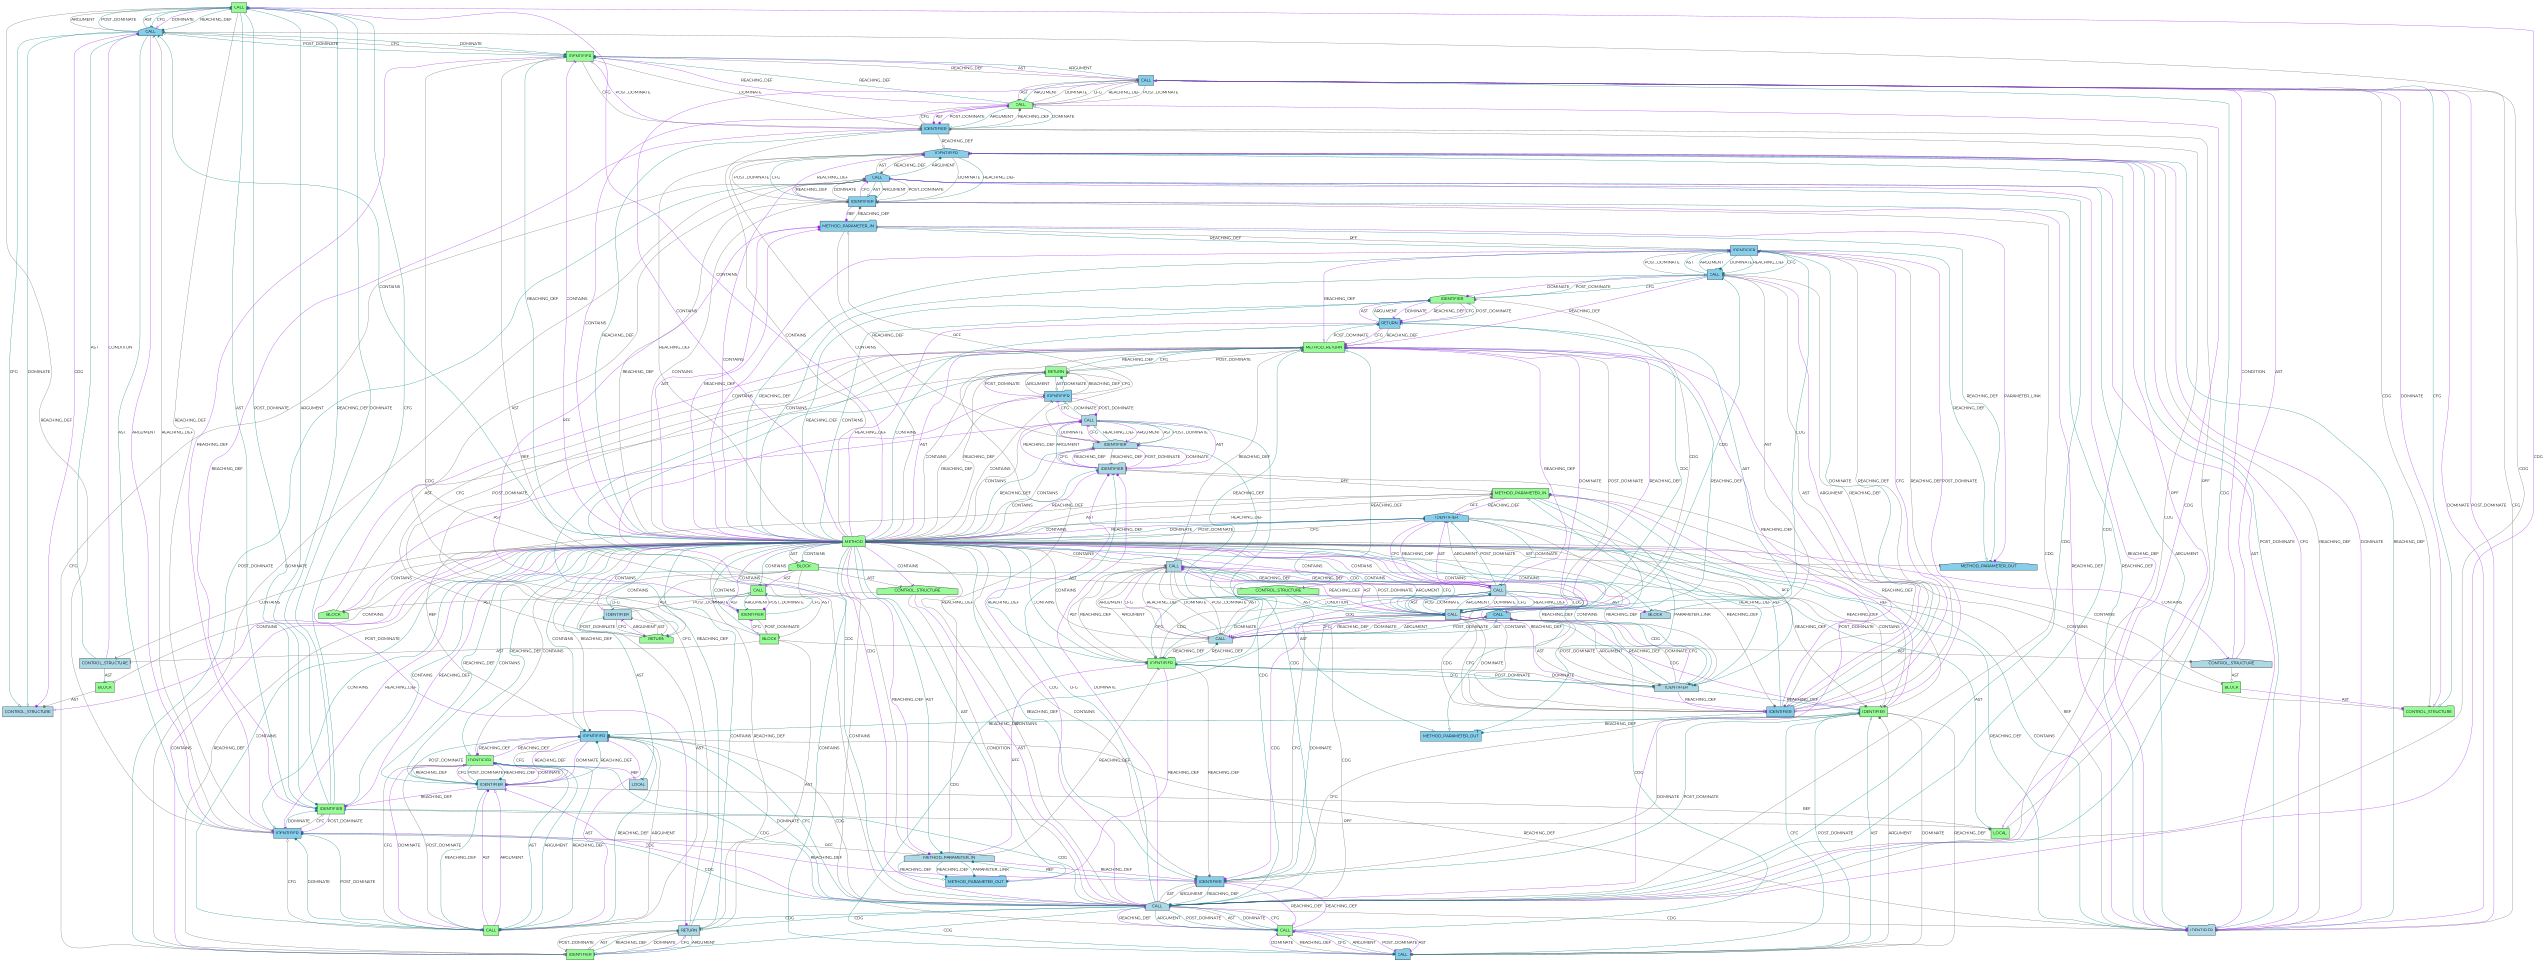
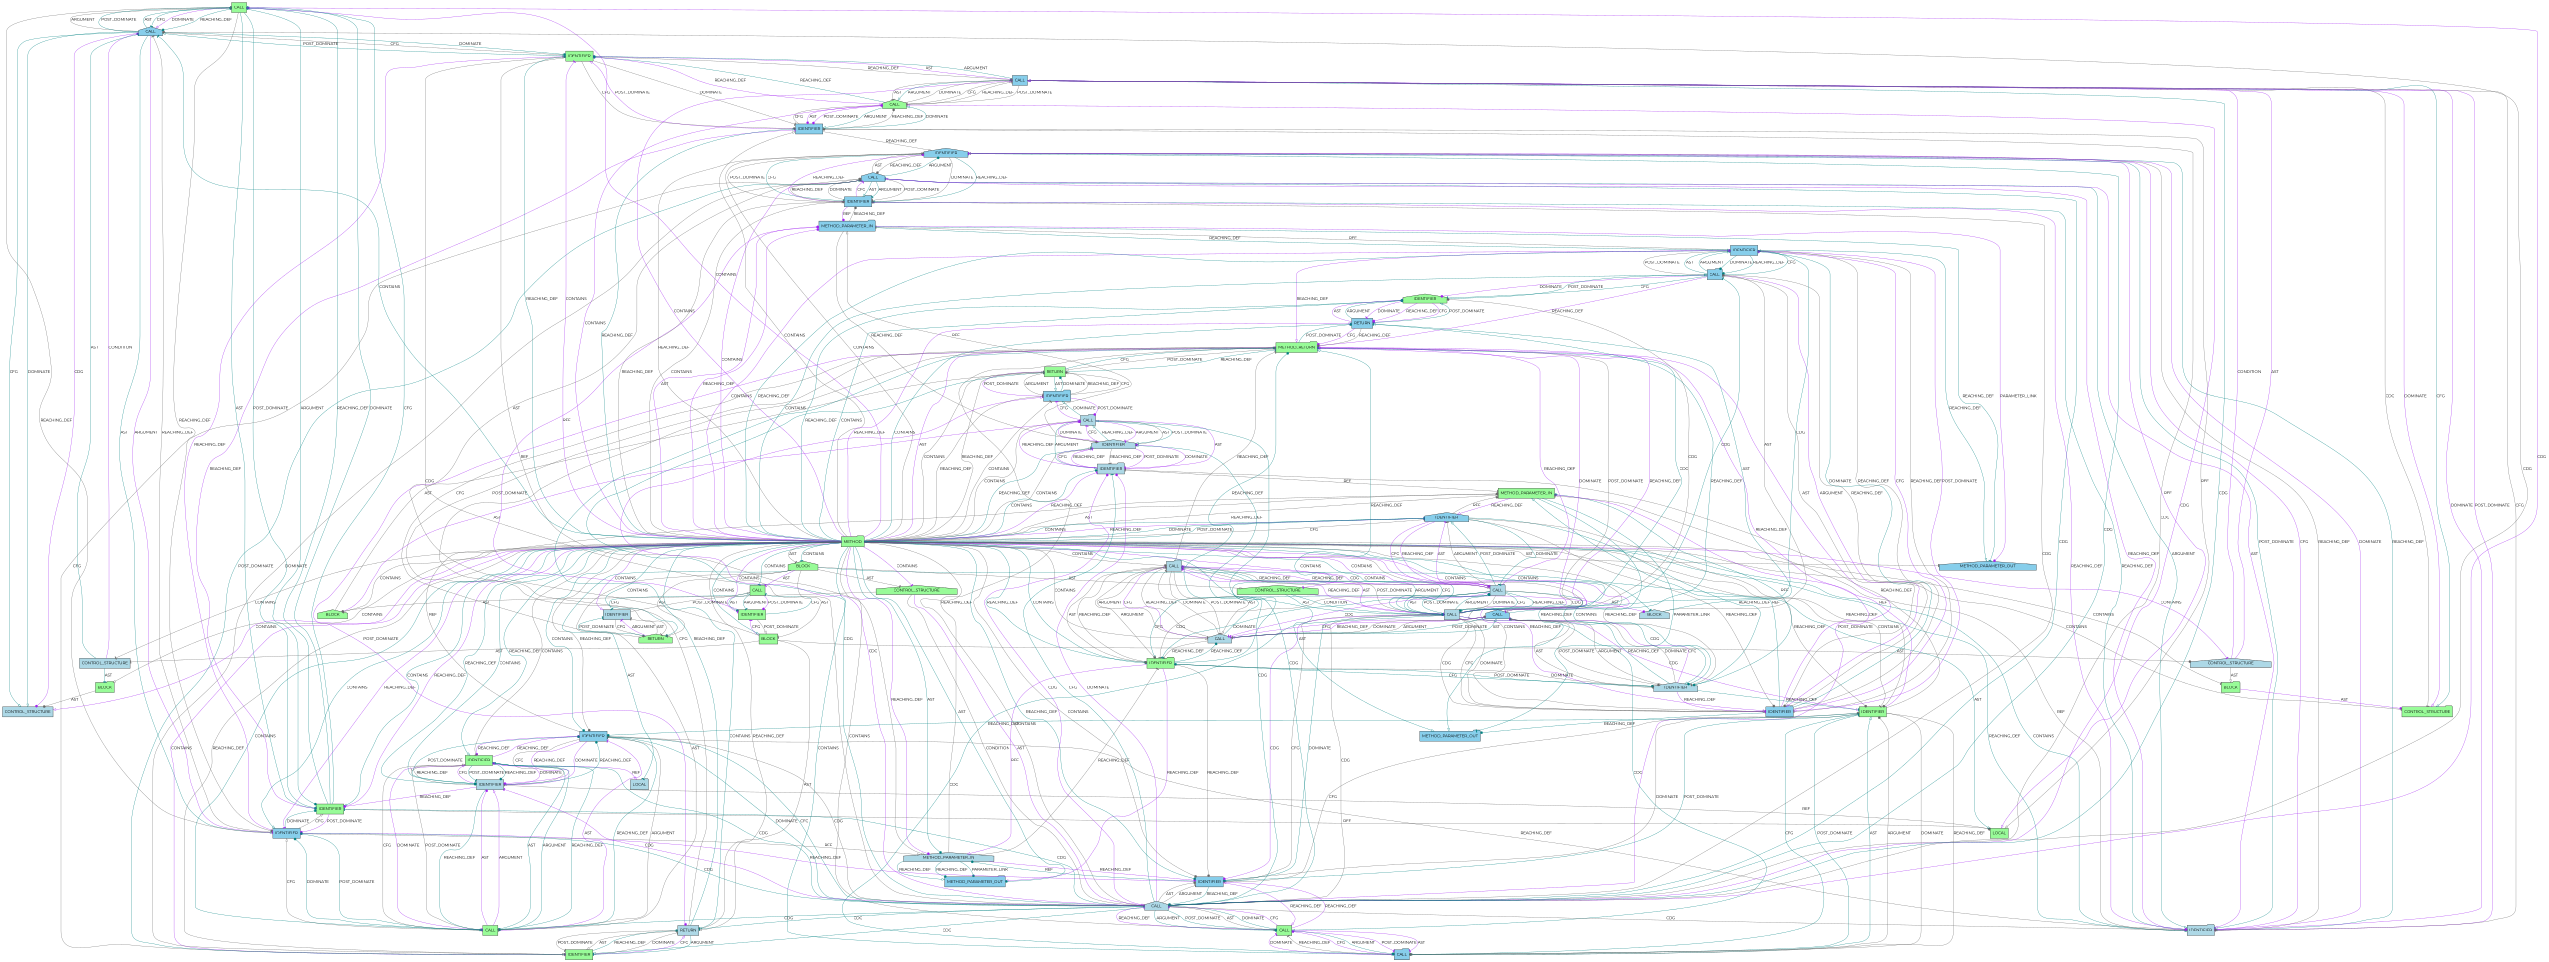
(950, 369) -> (950, 367)
